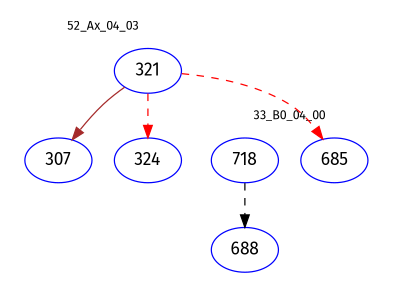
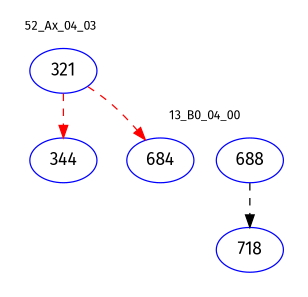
(290, 116) -> (205, 116)
(58, 160) -> none
(148, 160) -> (63, 160)
(334, 160) -> (160, 160)
(245, 199) -> (250, 199)
